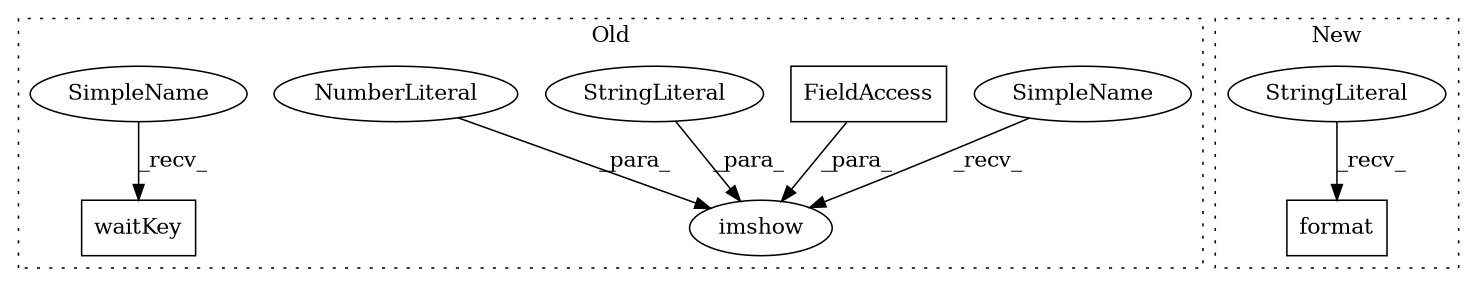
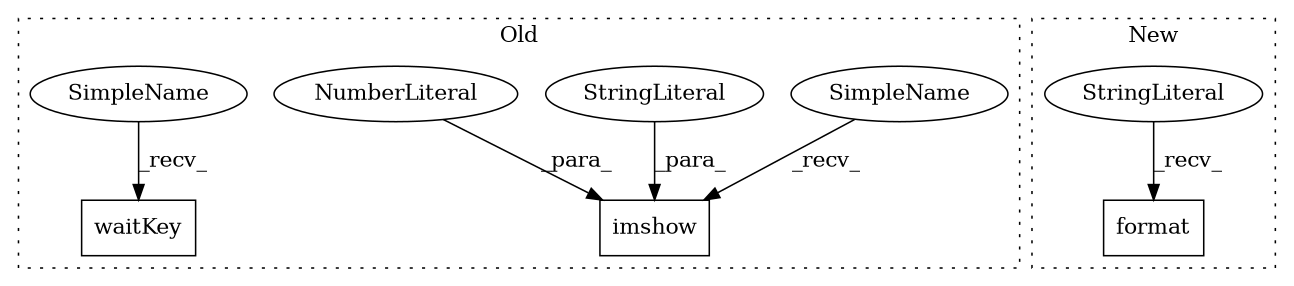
(869, 94) -> none
(761, 228) -> (655, 228)
